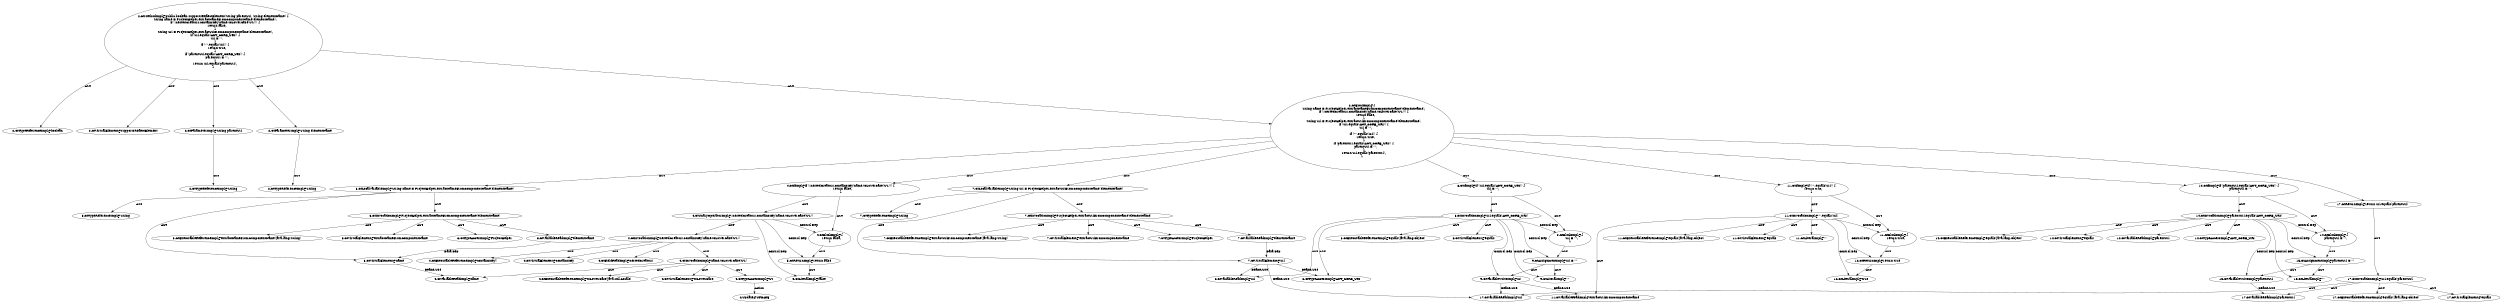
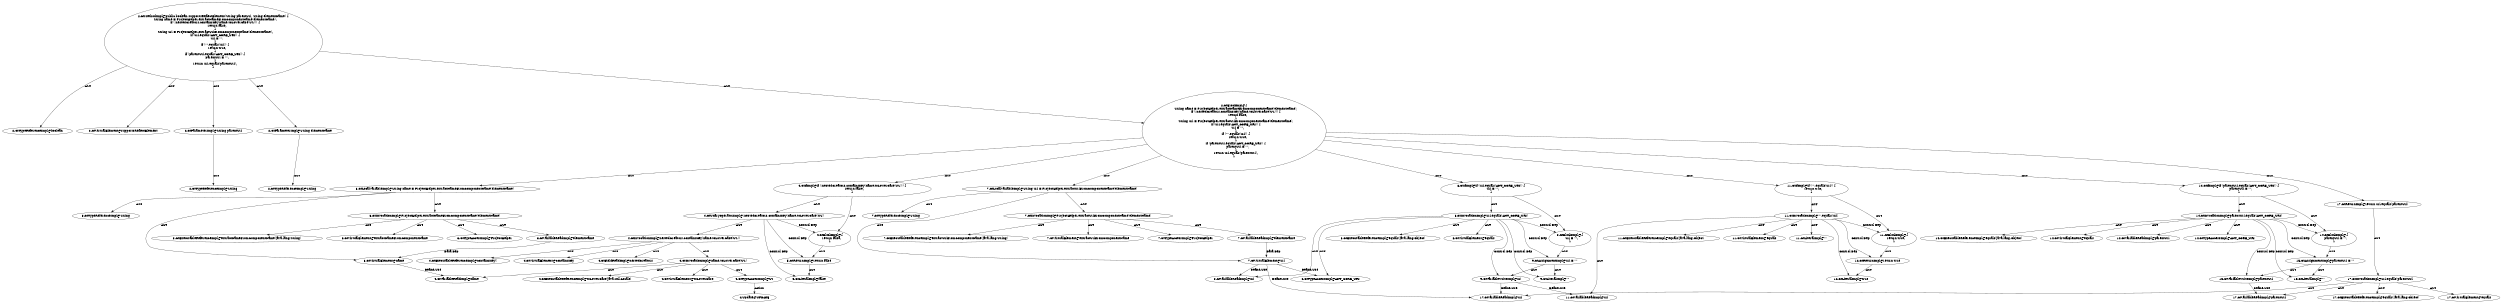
(1595, 298) -> (1587, 298)
